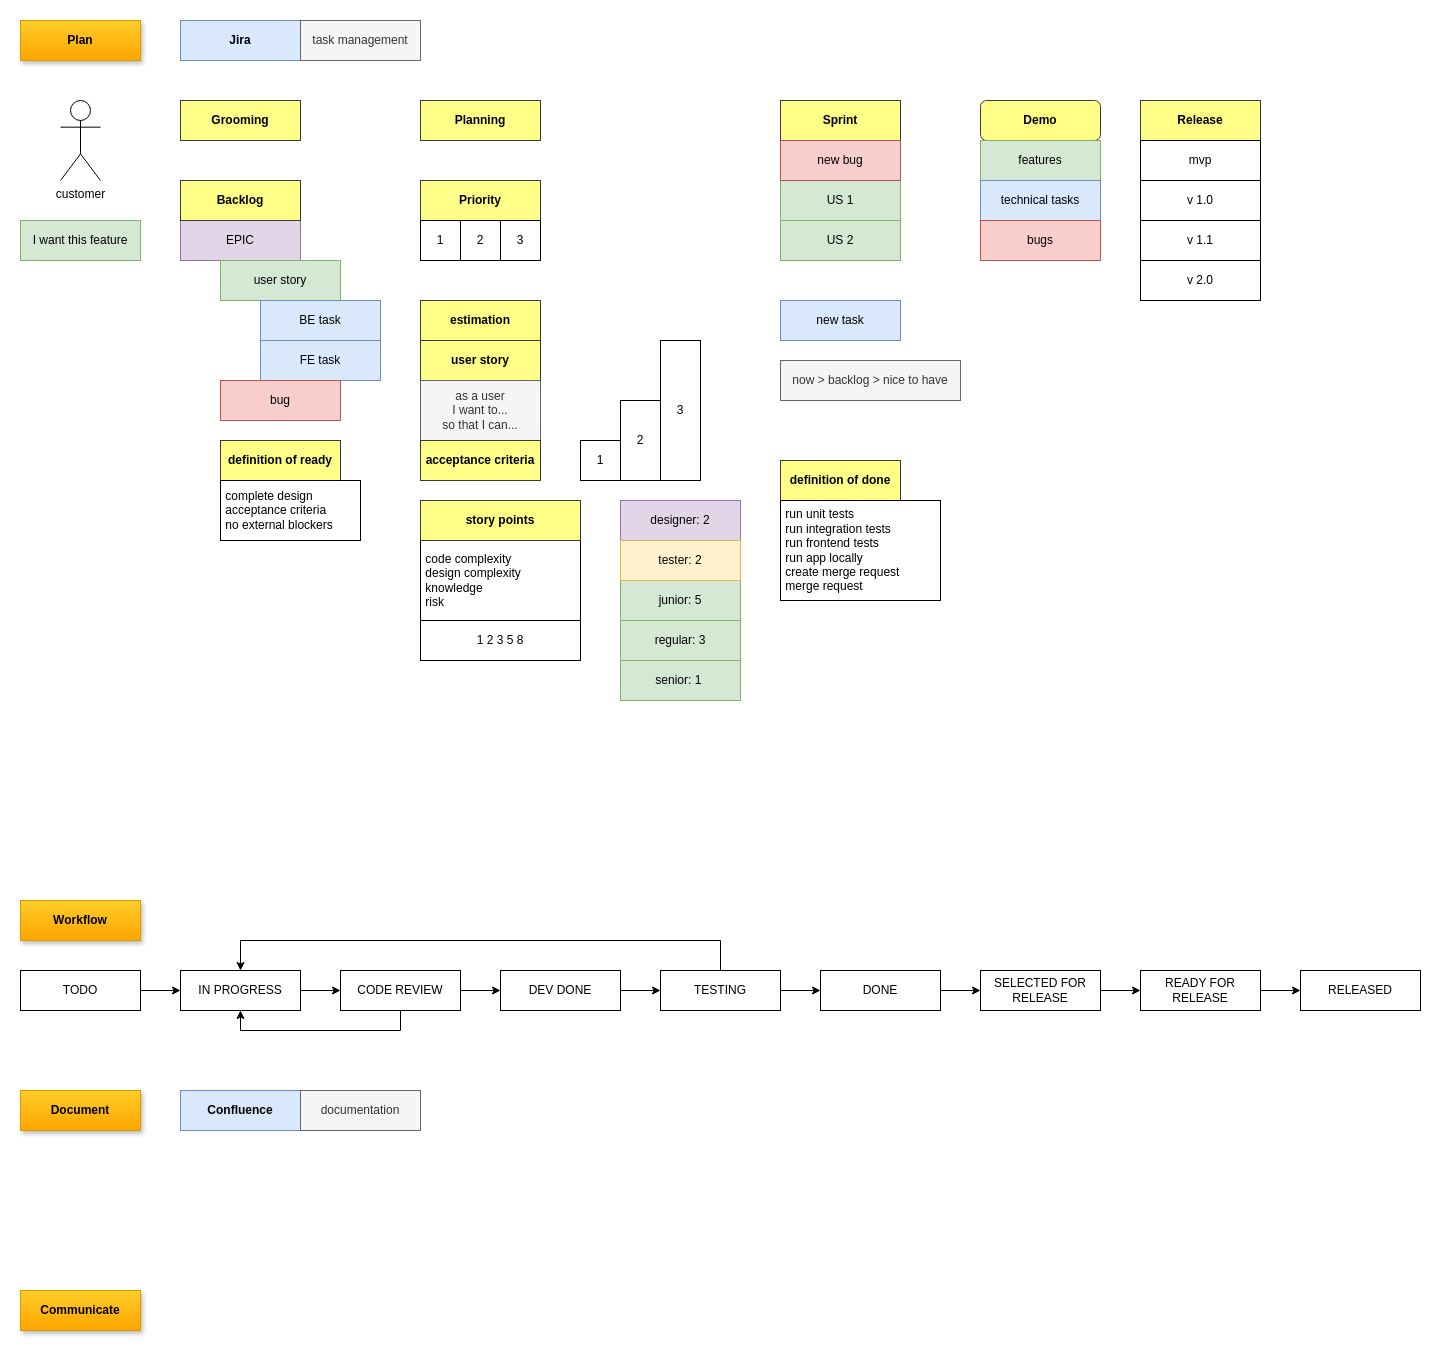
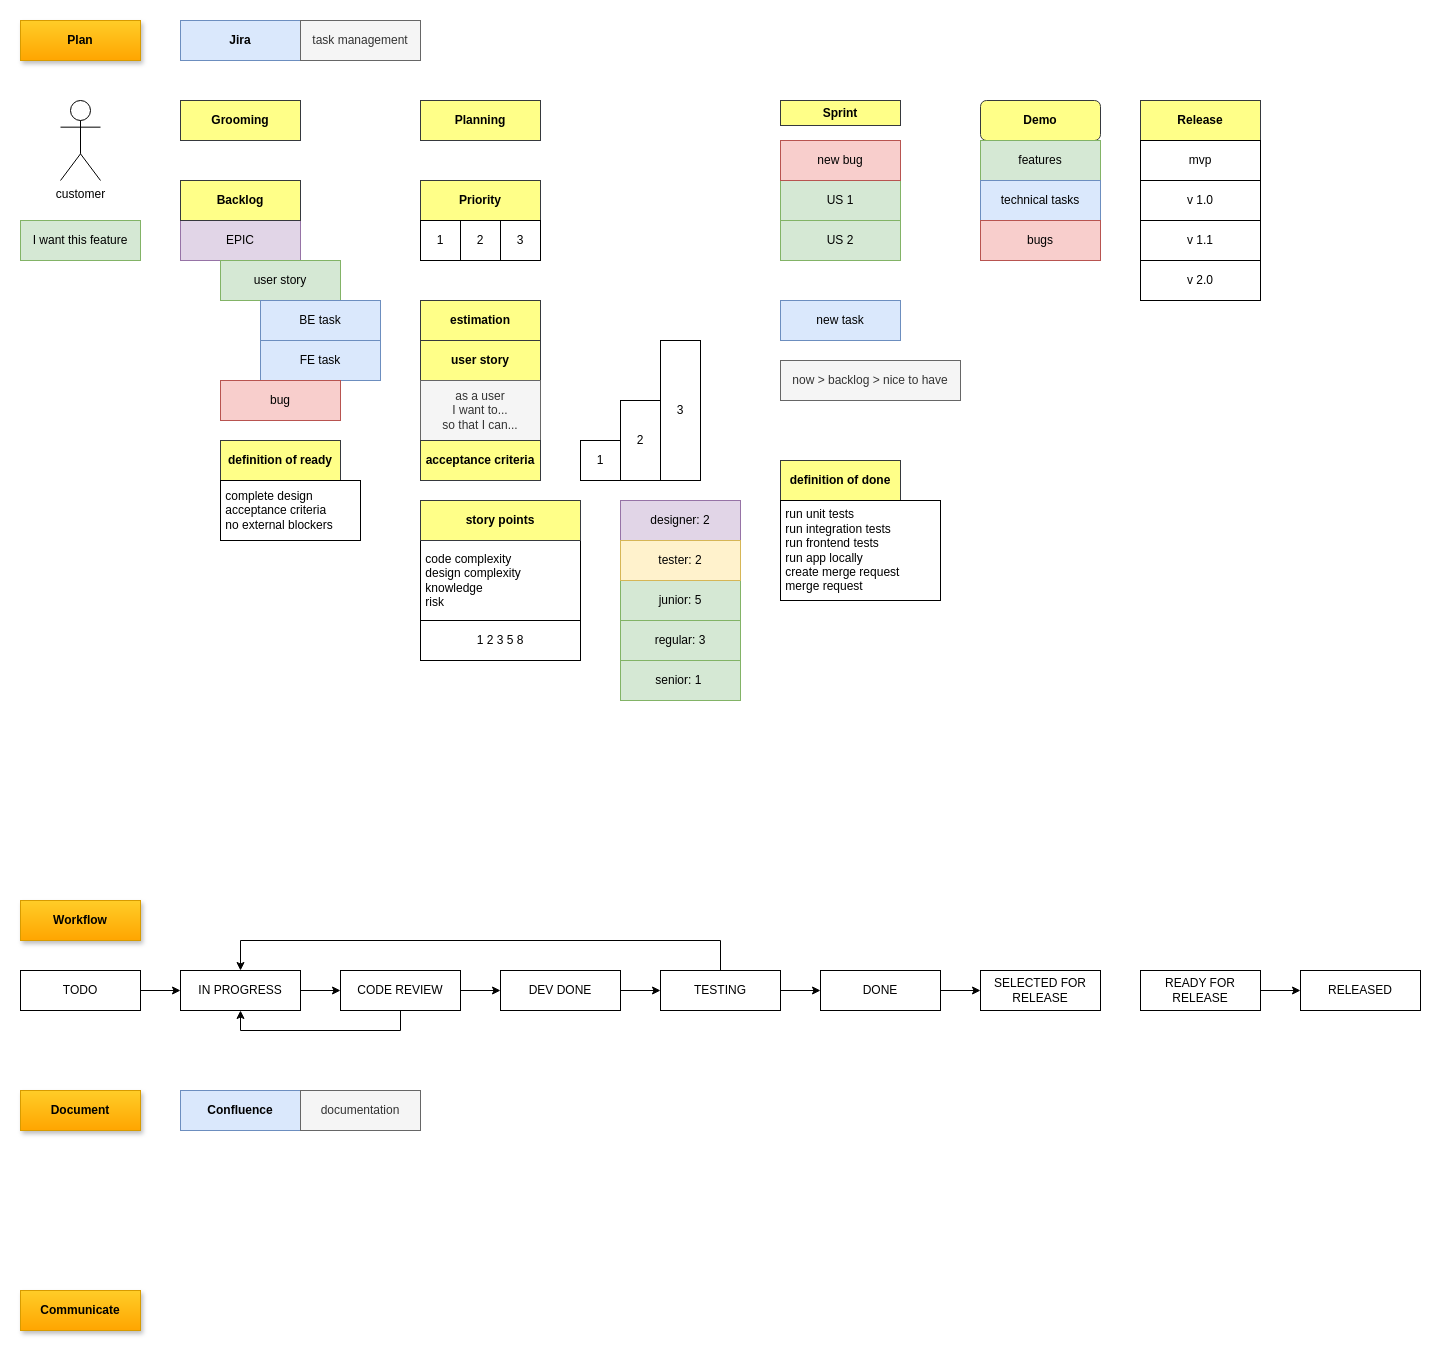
(841, 121) -> (841, 113)
(1117, 991) -> none
